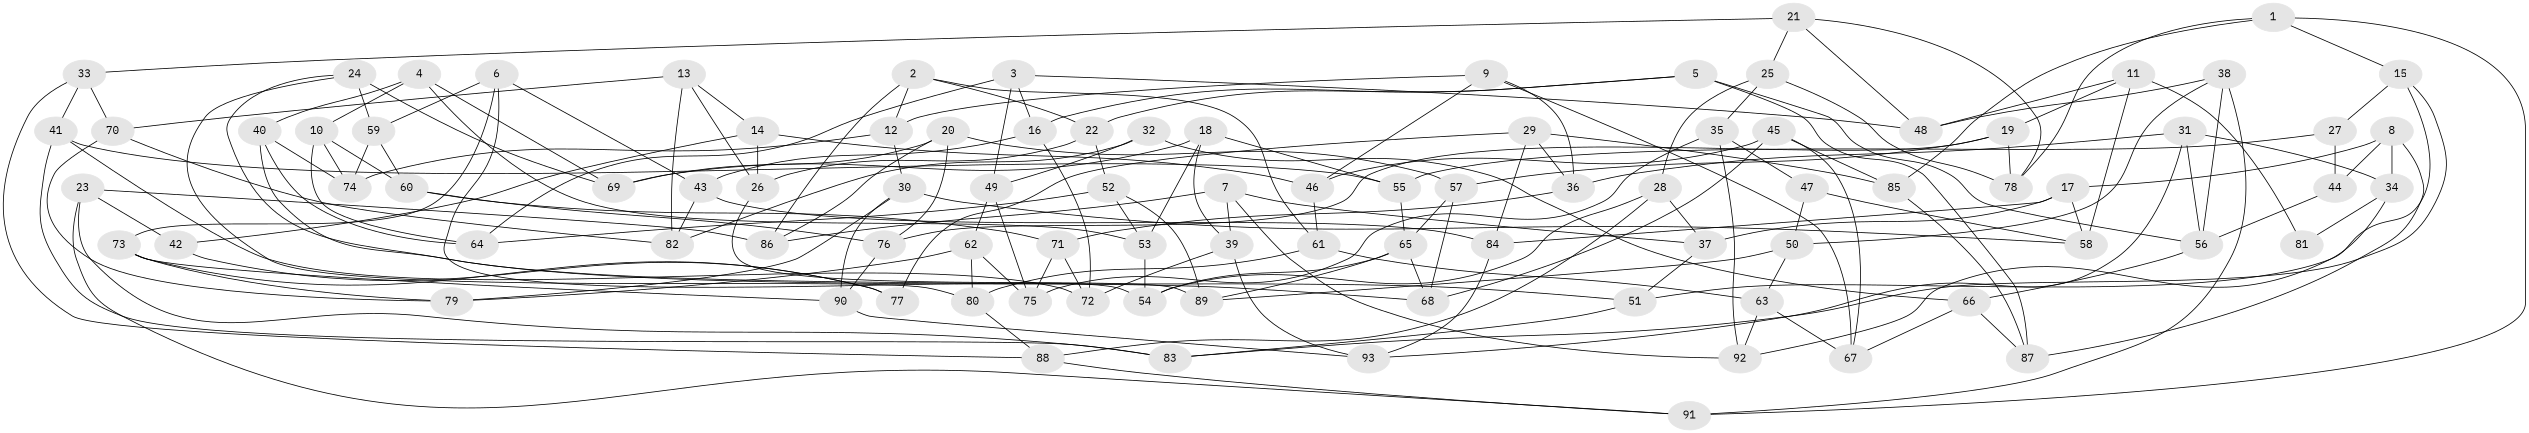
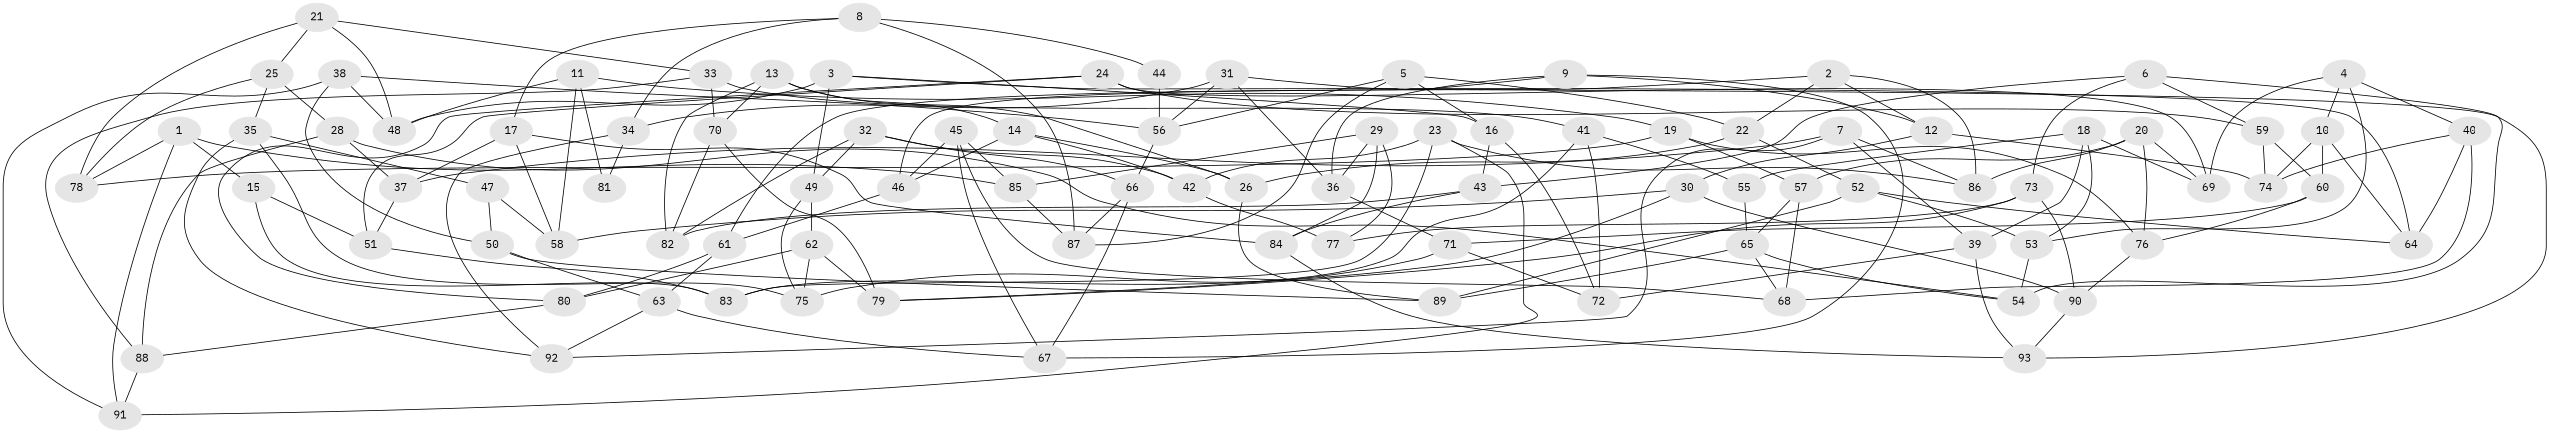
(2335, 131) -> none
none -> (1103, 161)
